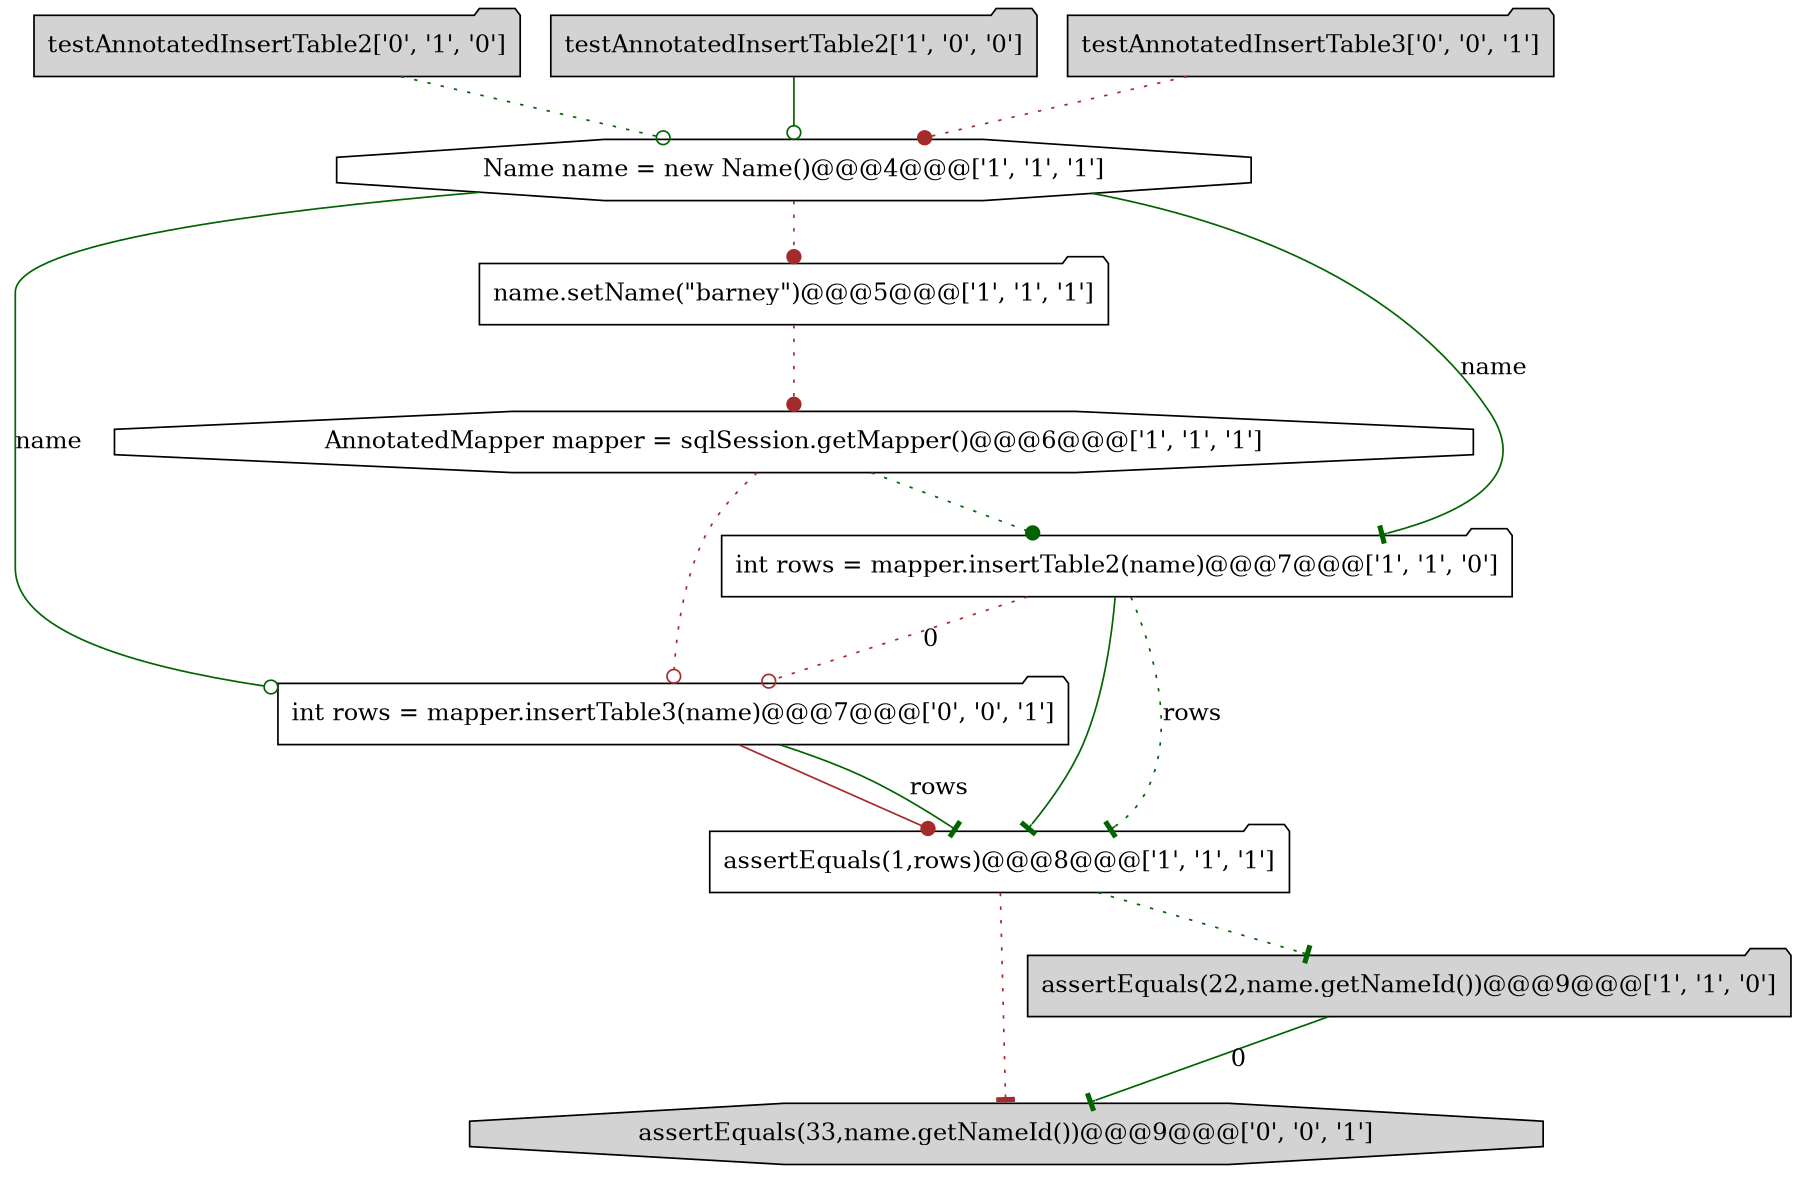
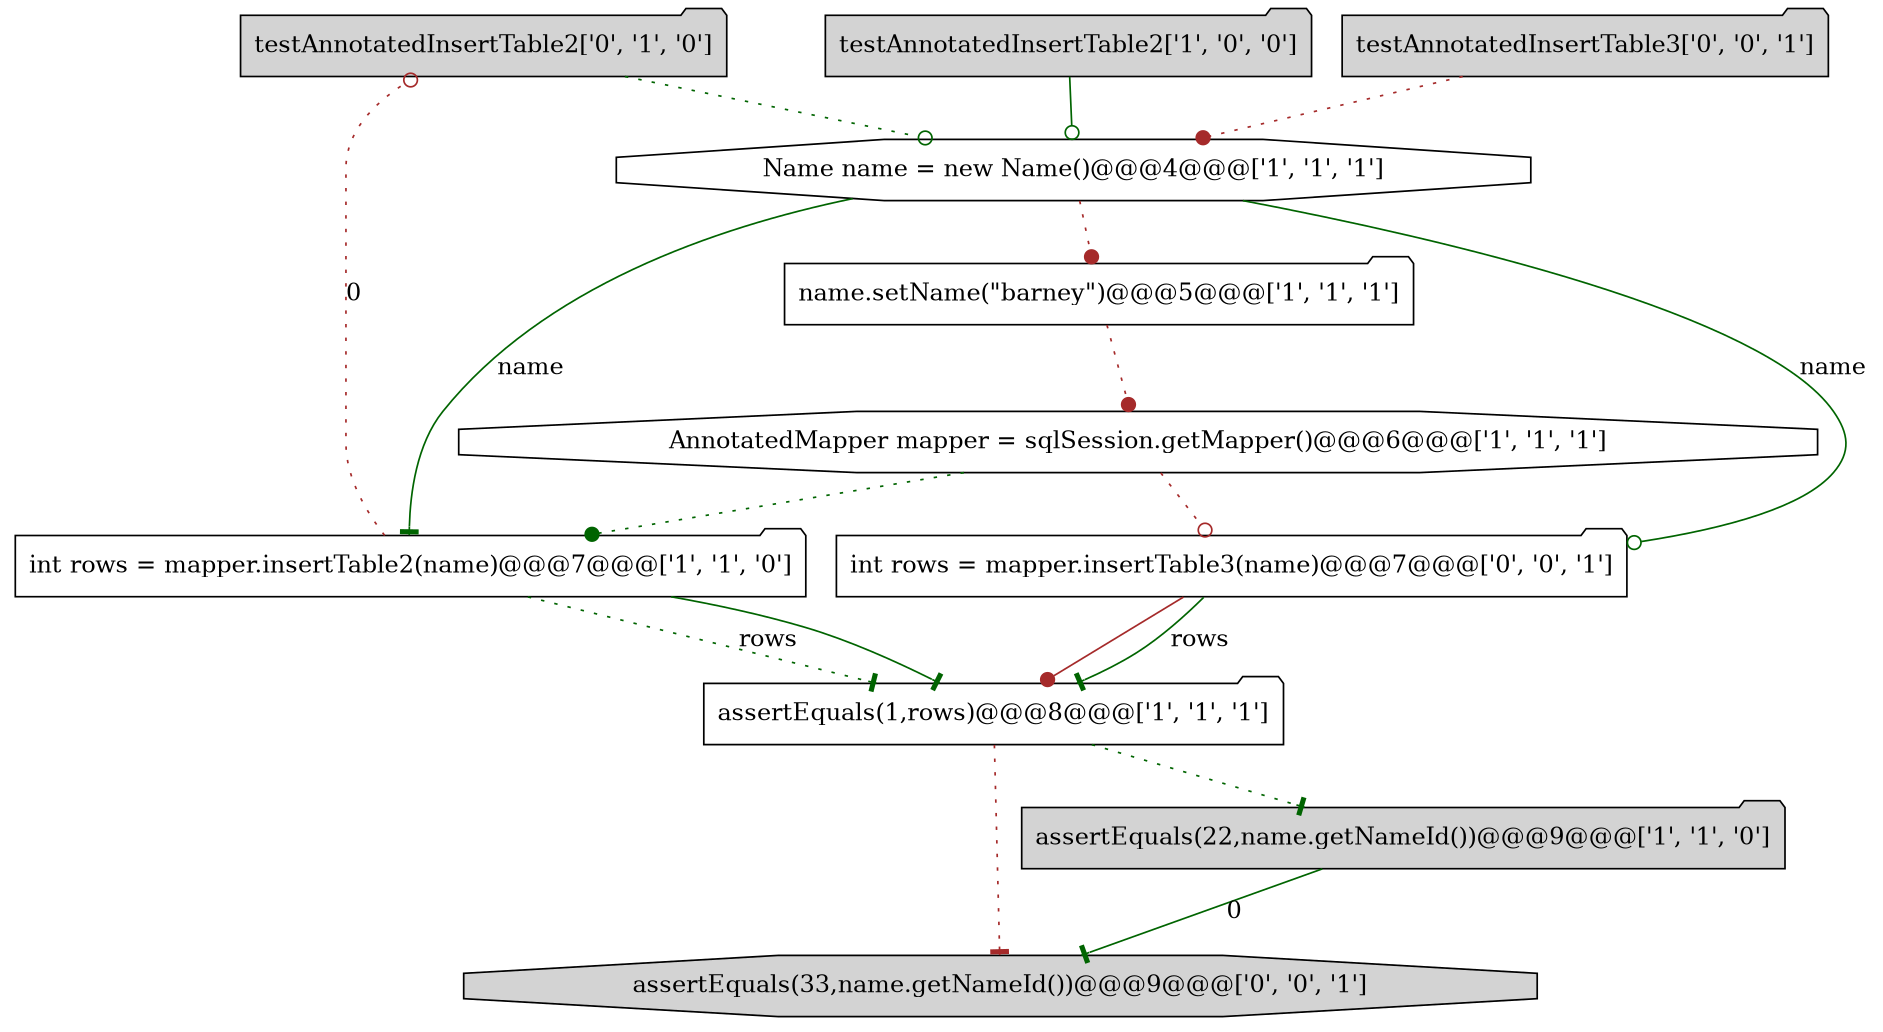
(901, 638) -> (346, 303)
